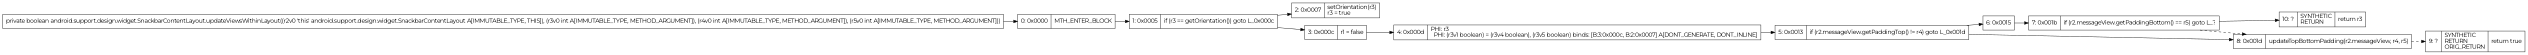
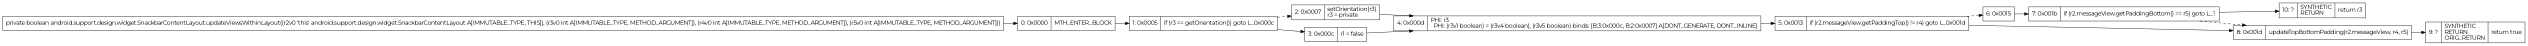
(1339, 13) -> (1343, 15)
(1283, 15) -> (1283, 17)
none -> (1395, 15)
(1973, 25) -> (1973, 16)
(2416, 41) -> (2416, 32)
